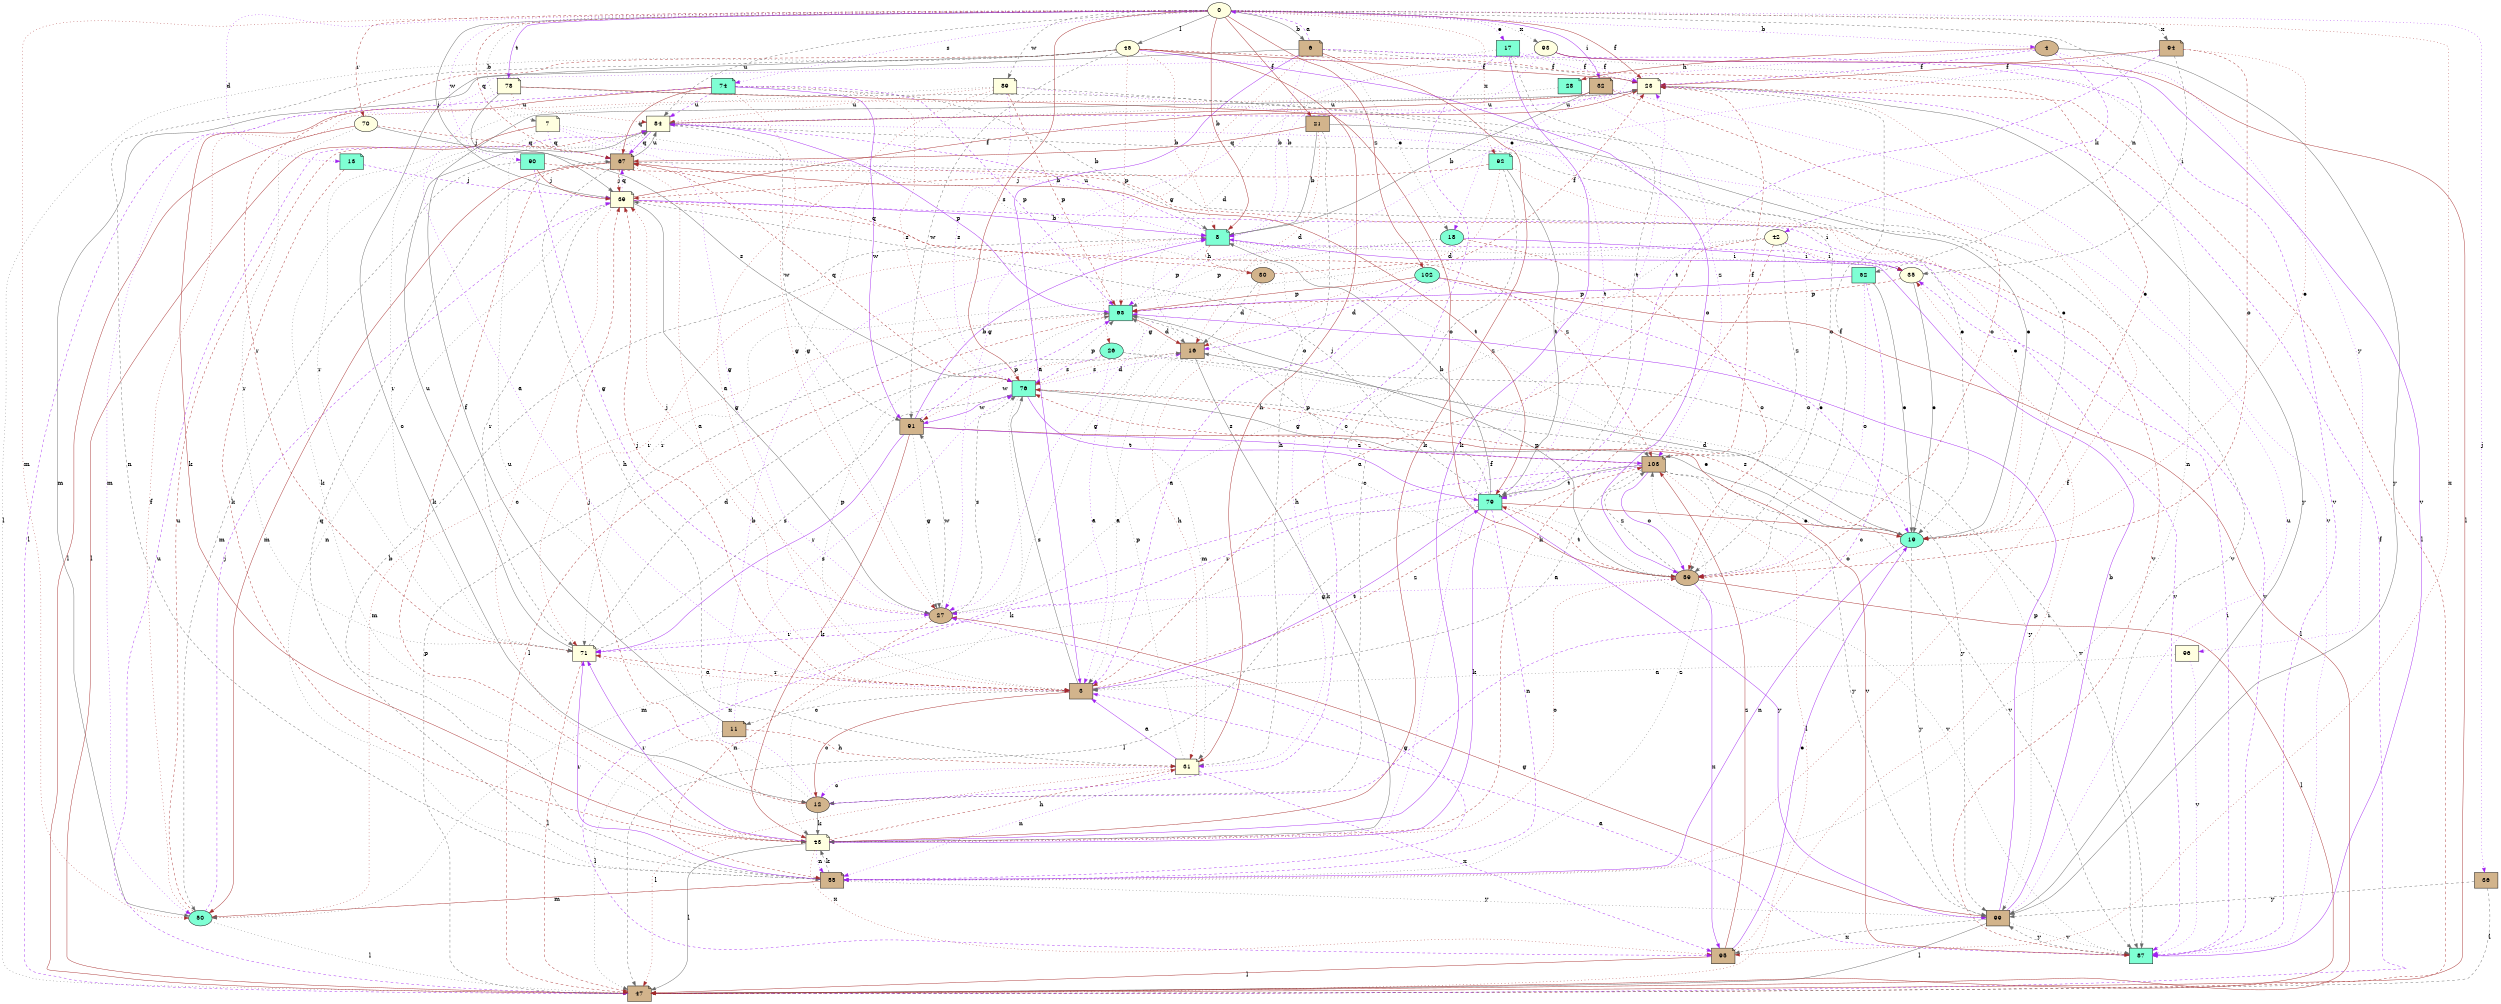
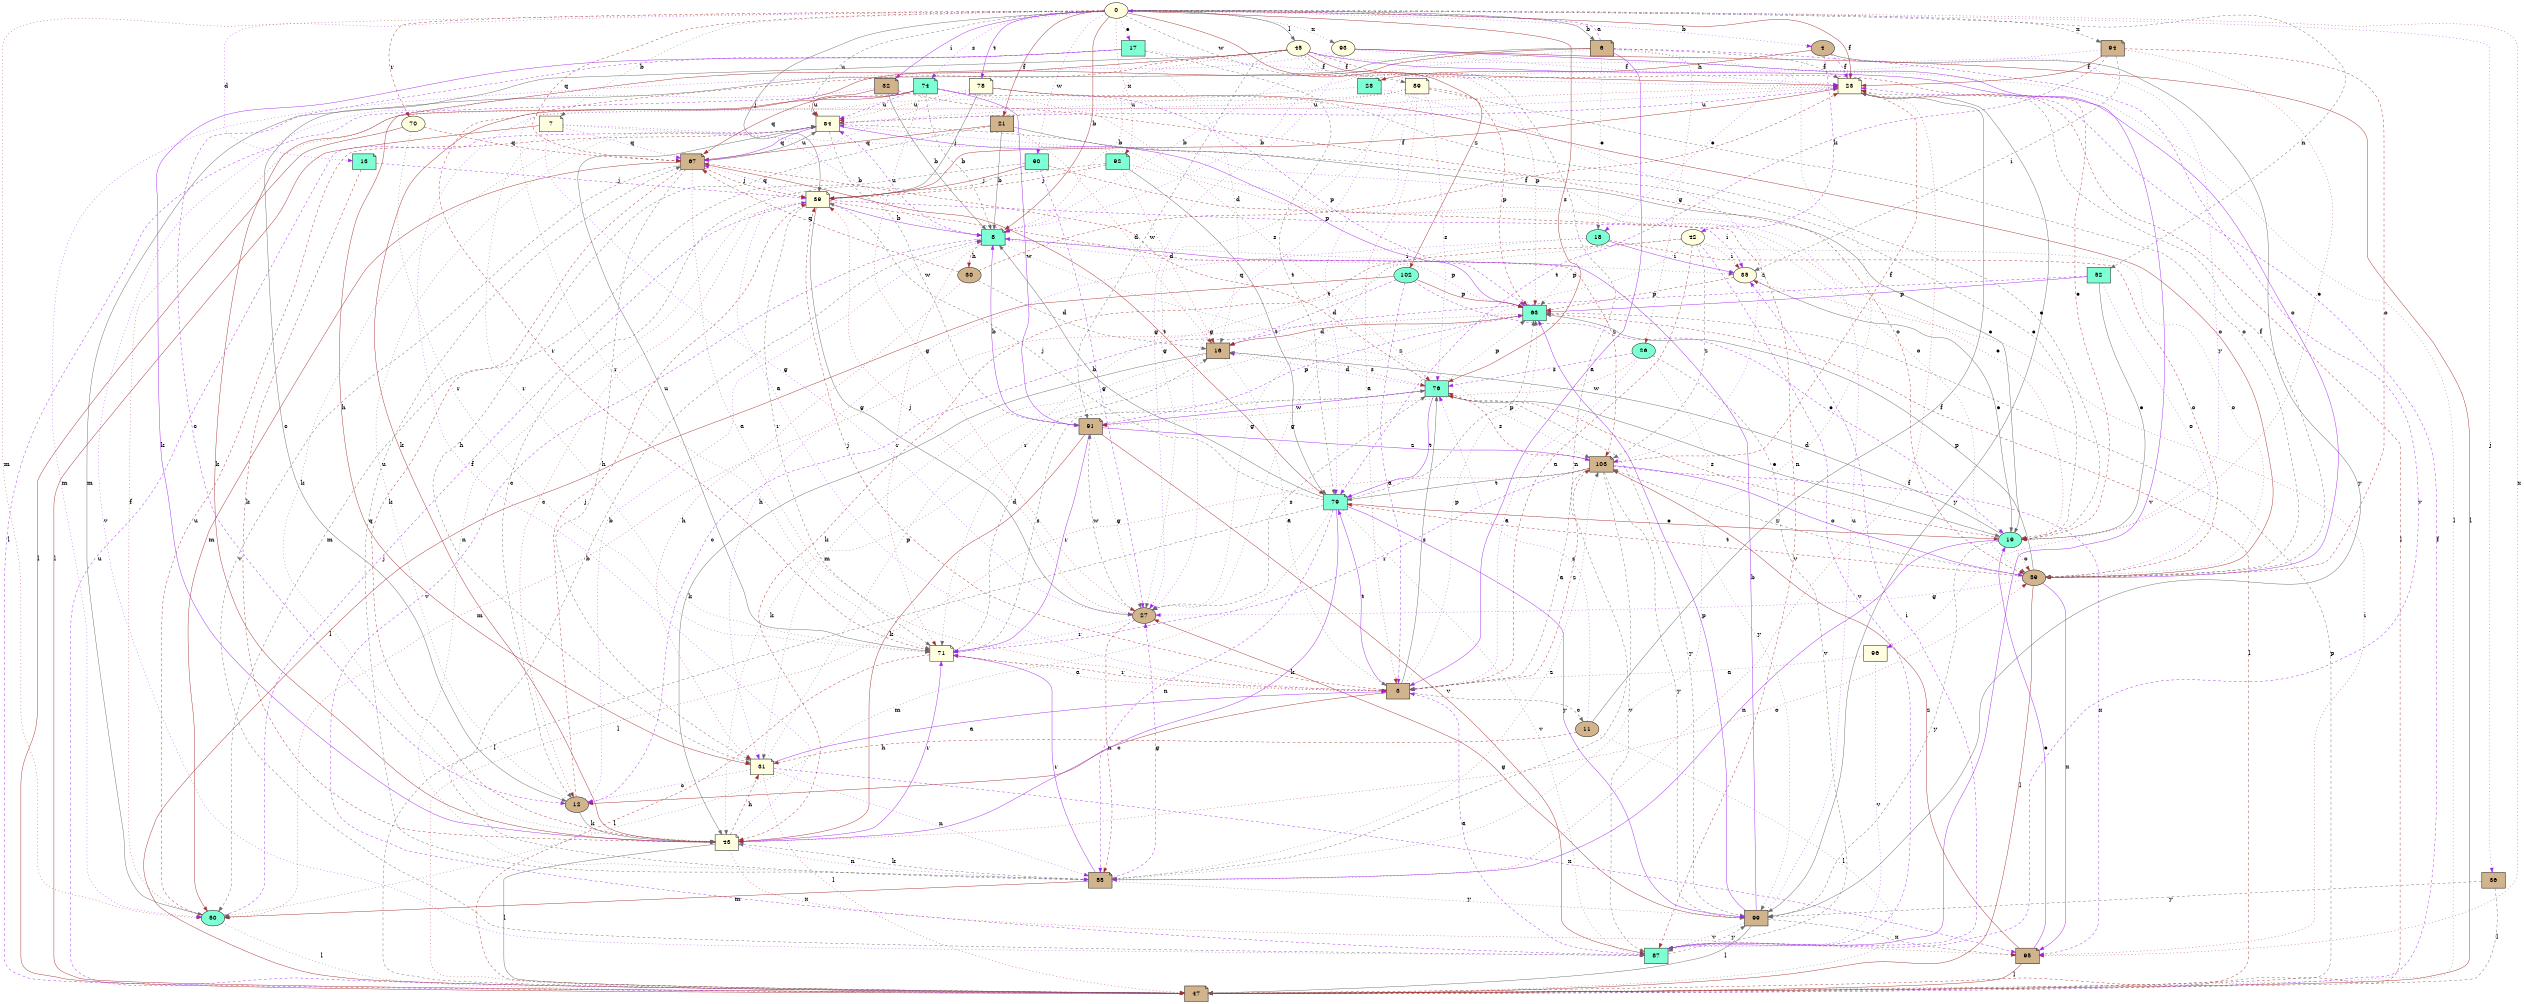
(690, 217) -> none
(734, 729) -> (1587, 729)
